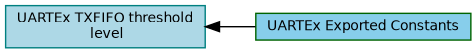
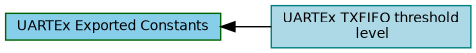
(238, 27) -> (253, 27)
